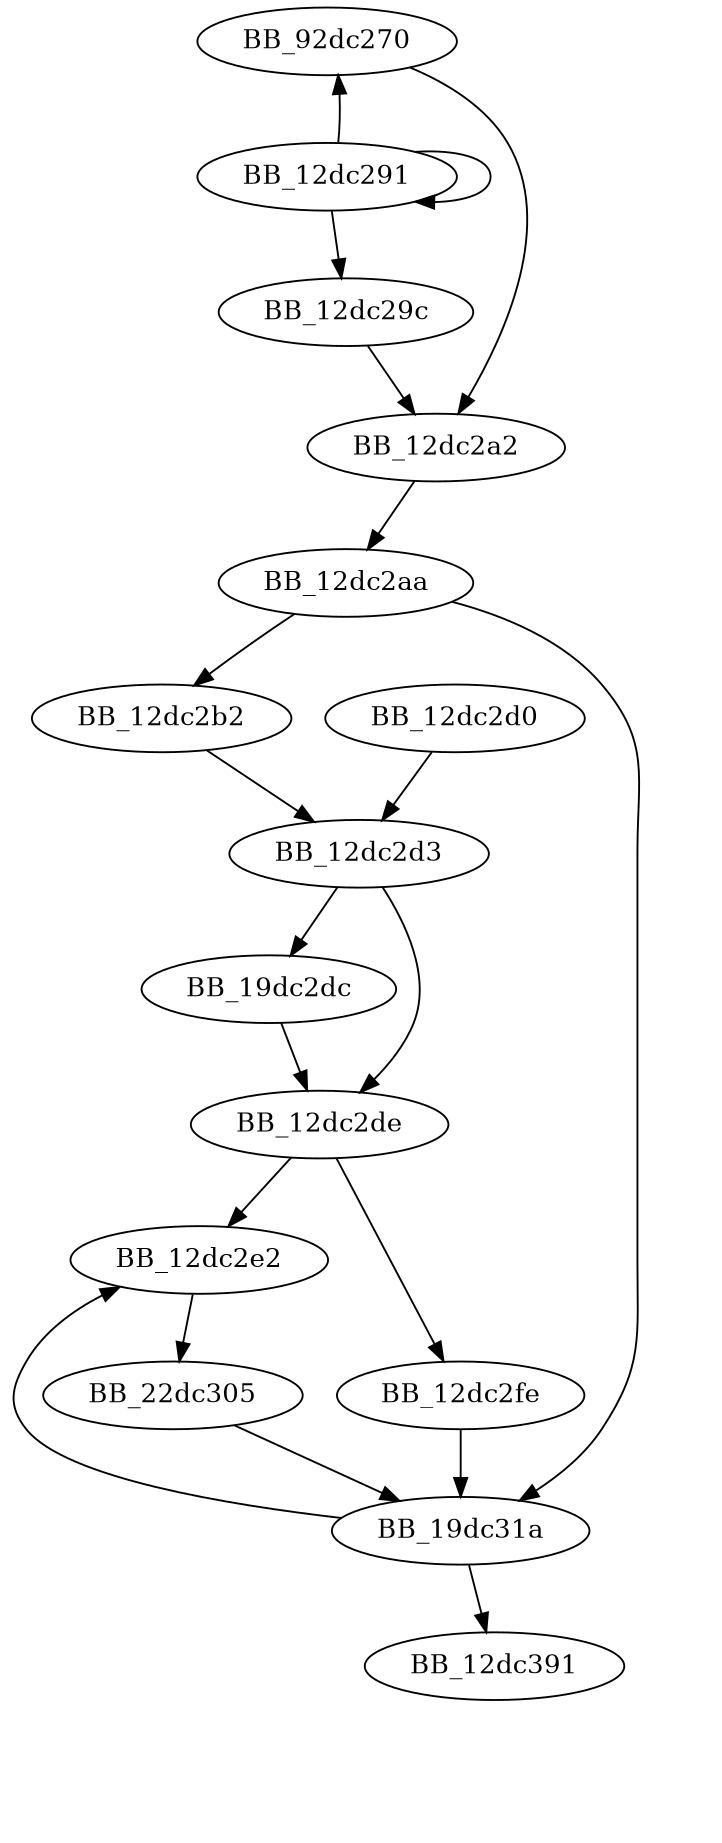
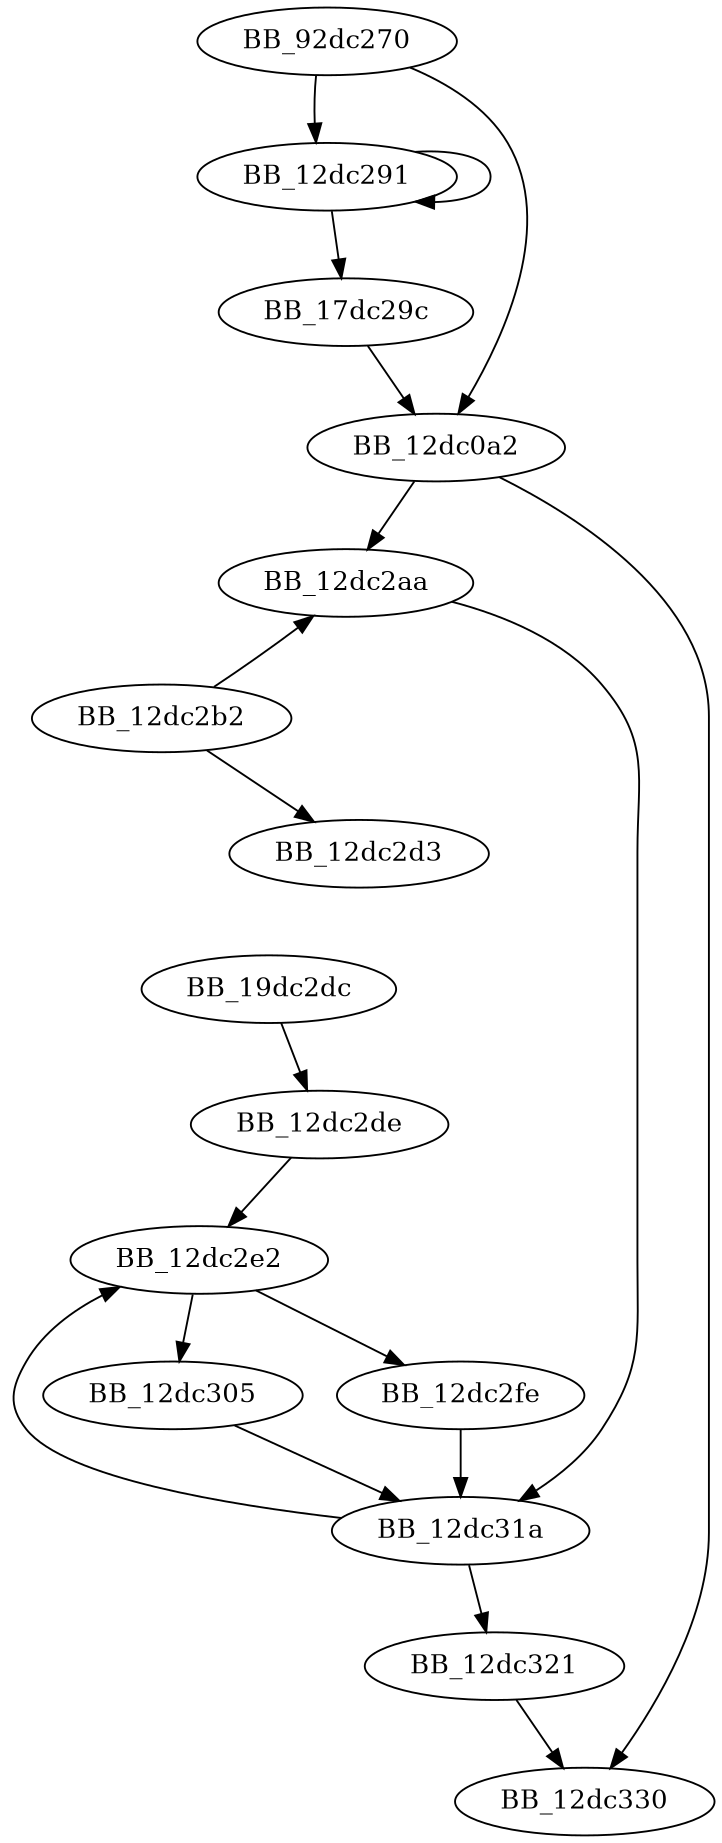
(340, 118) -> (315, 99)
(346, 312) -> (346, 312)
(436, 448) -> (436, 448)
(251, 643) -> (256, 658)
(455, 718) -> none
(319, 914) -> none
(420, 986) -> none
(385, 1251) -> (321, 1323)
(173, 1395) -> (173, 1395)
(461, 1531) -> (461, 1531)
(495, 1666) -> (495, 1666)
none -> (585, 1802)
